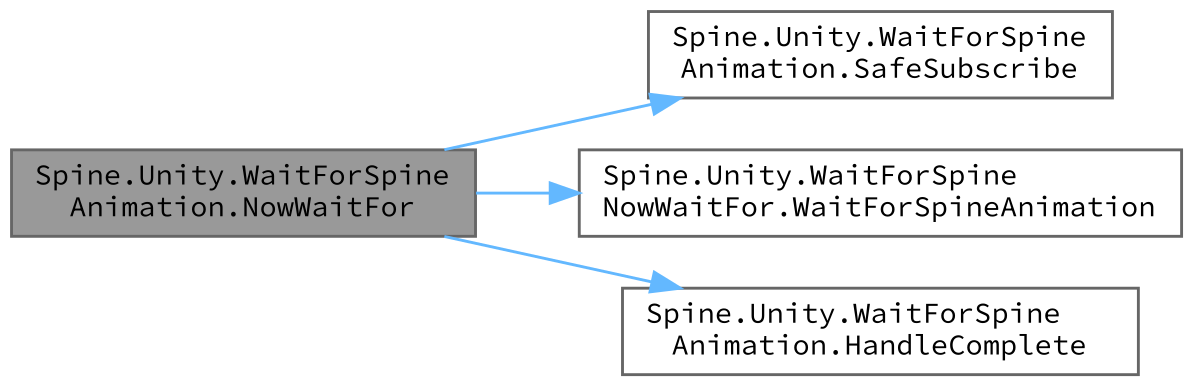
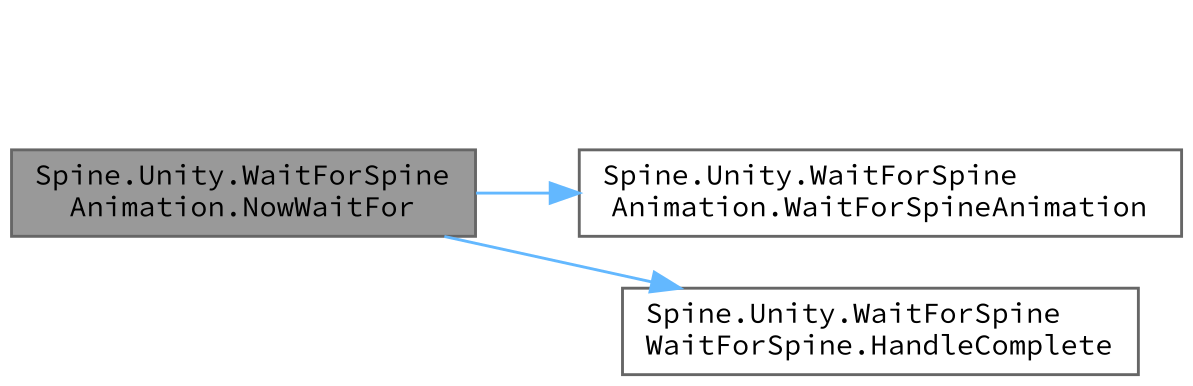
(880, 55) -> none
(880, 193) -> (880, 193)
(880, 331) -> (880, 331)
